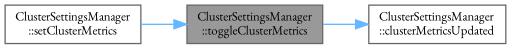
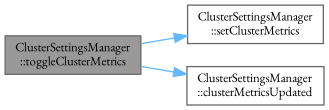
(157, 24) -> (158, 41)
